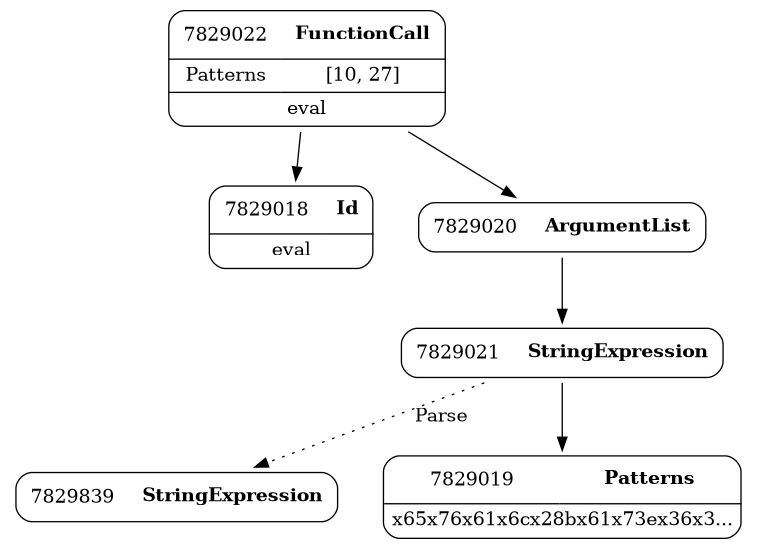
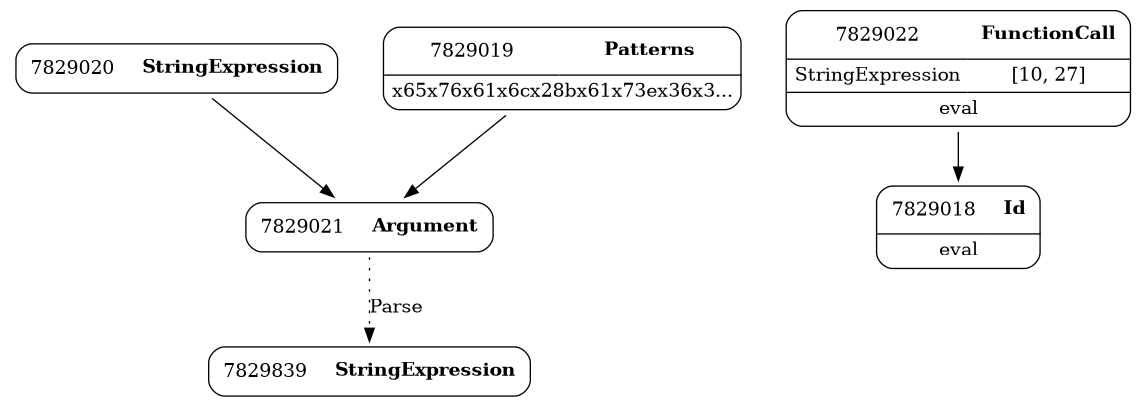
(226, 75) -> (878, 75)
(456, 161) -> none
(618, 226) -> (233, 67)
(618, 352) -> (425, 226)
(562, 410) -> (461, 152)
